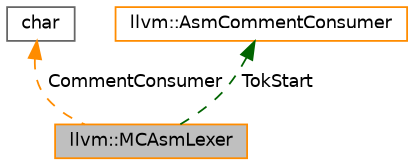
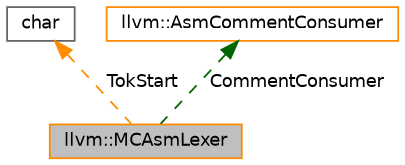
(132, 83) -> (140, 83)
(275, 83) -> (294, 83)
